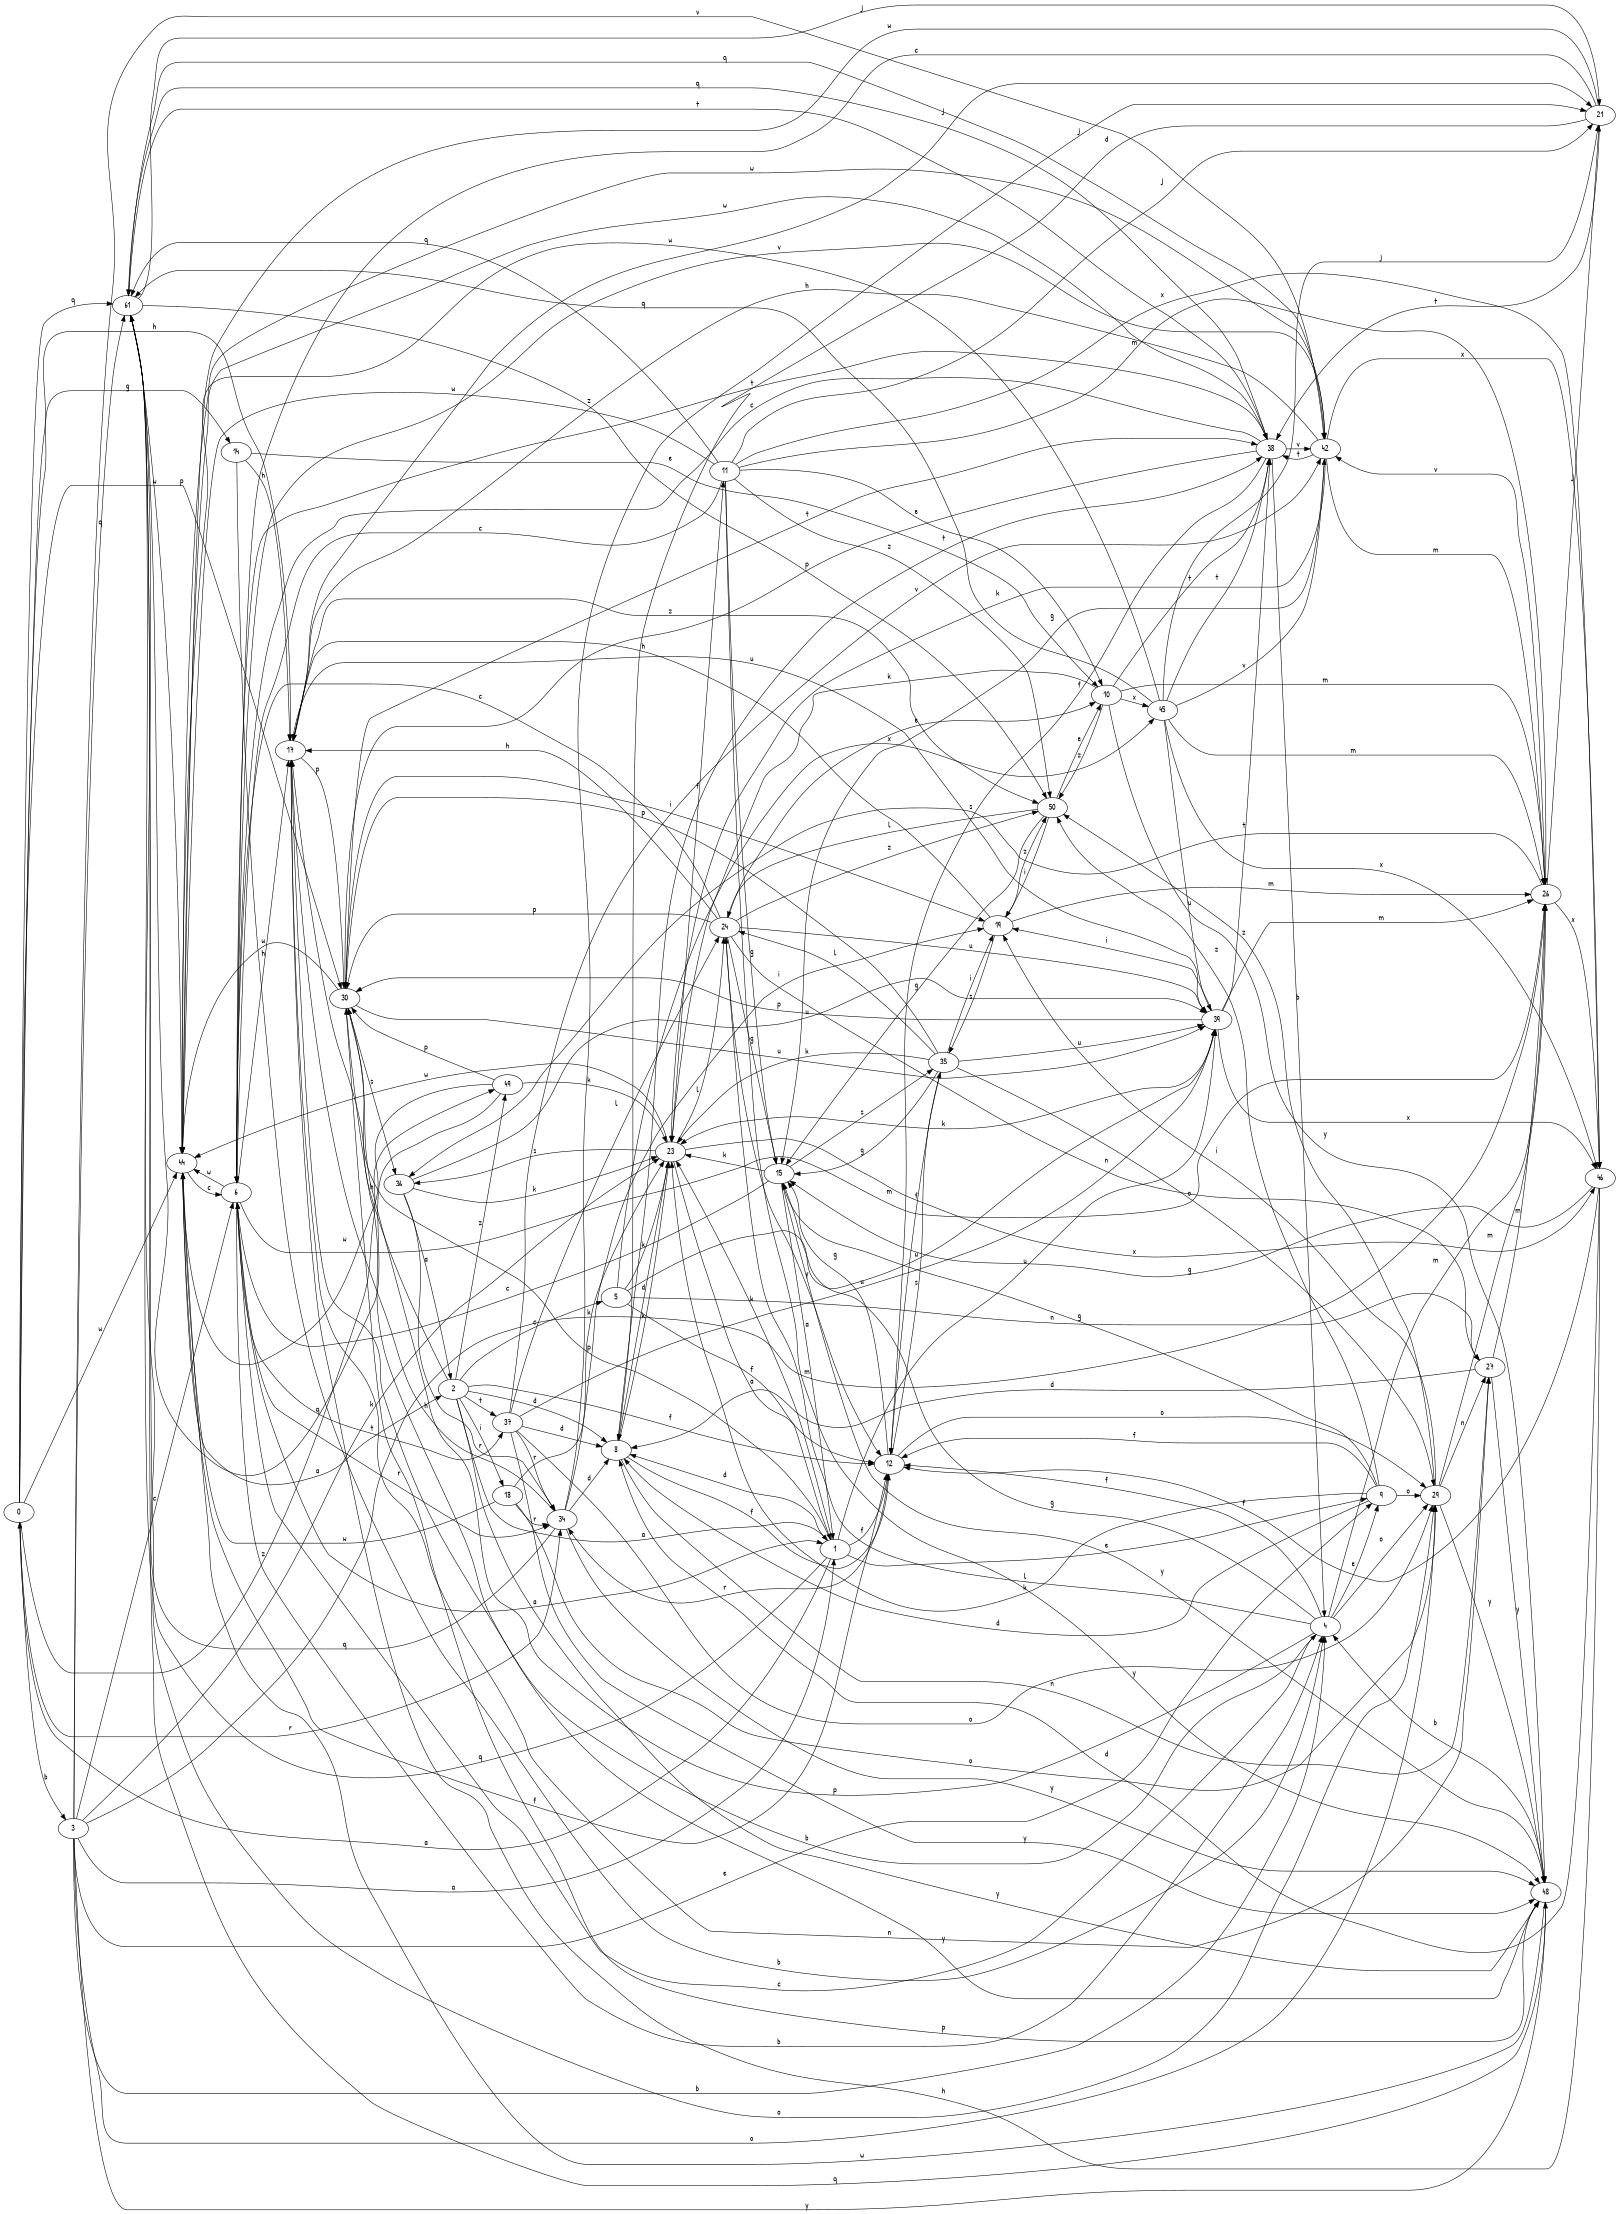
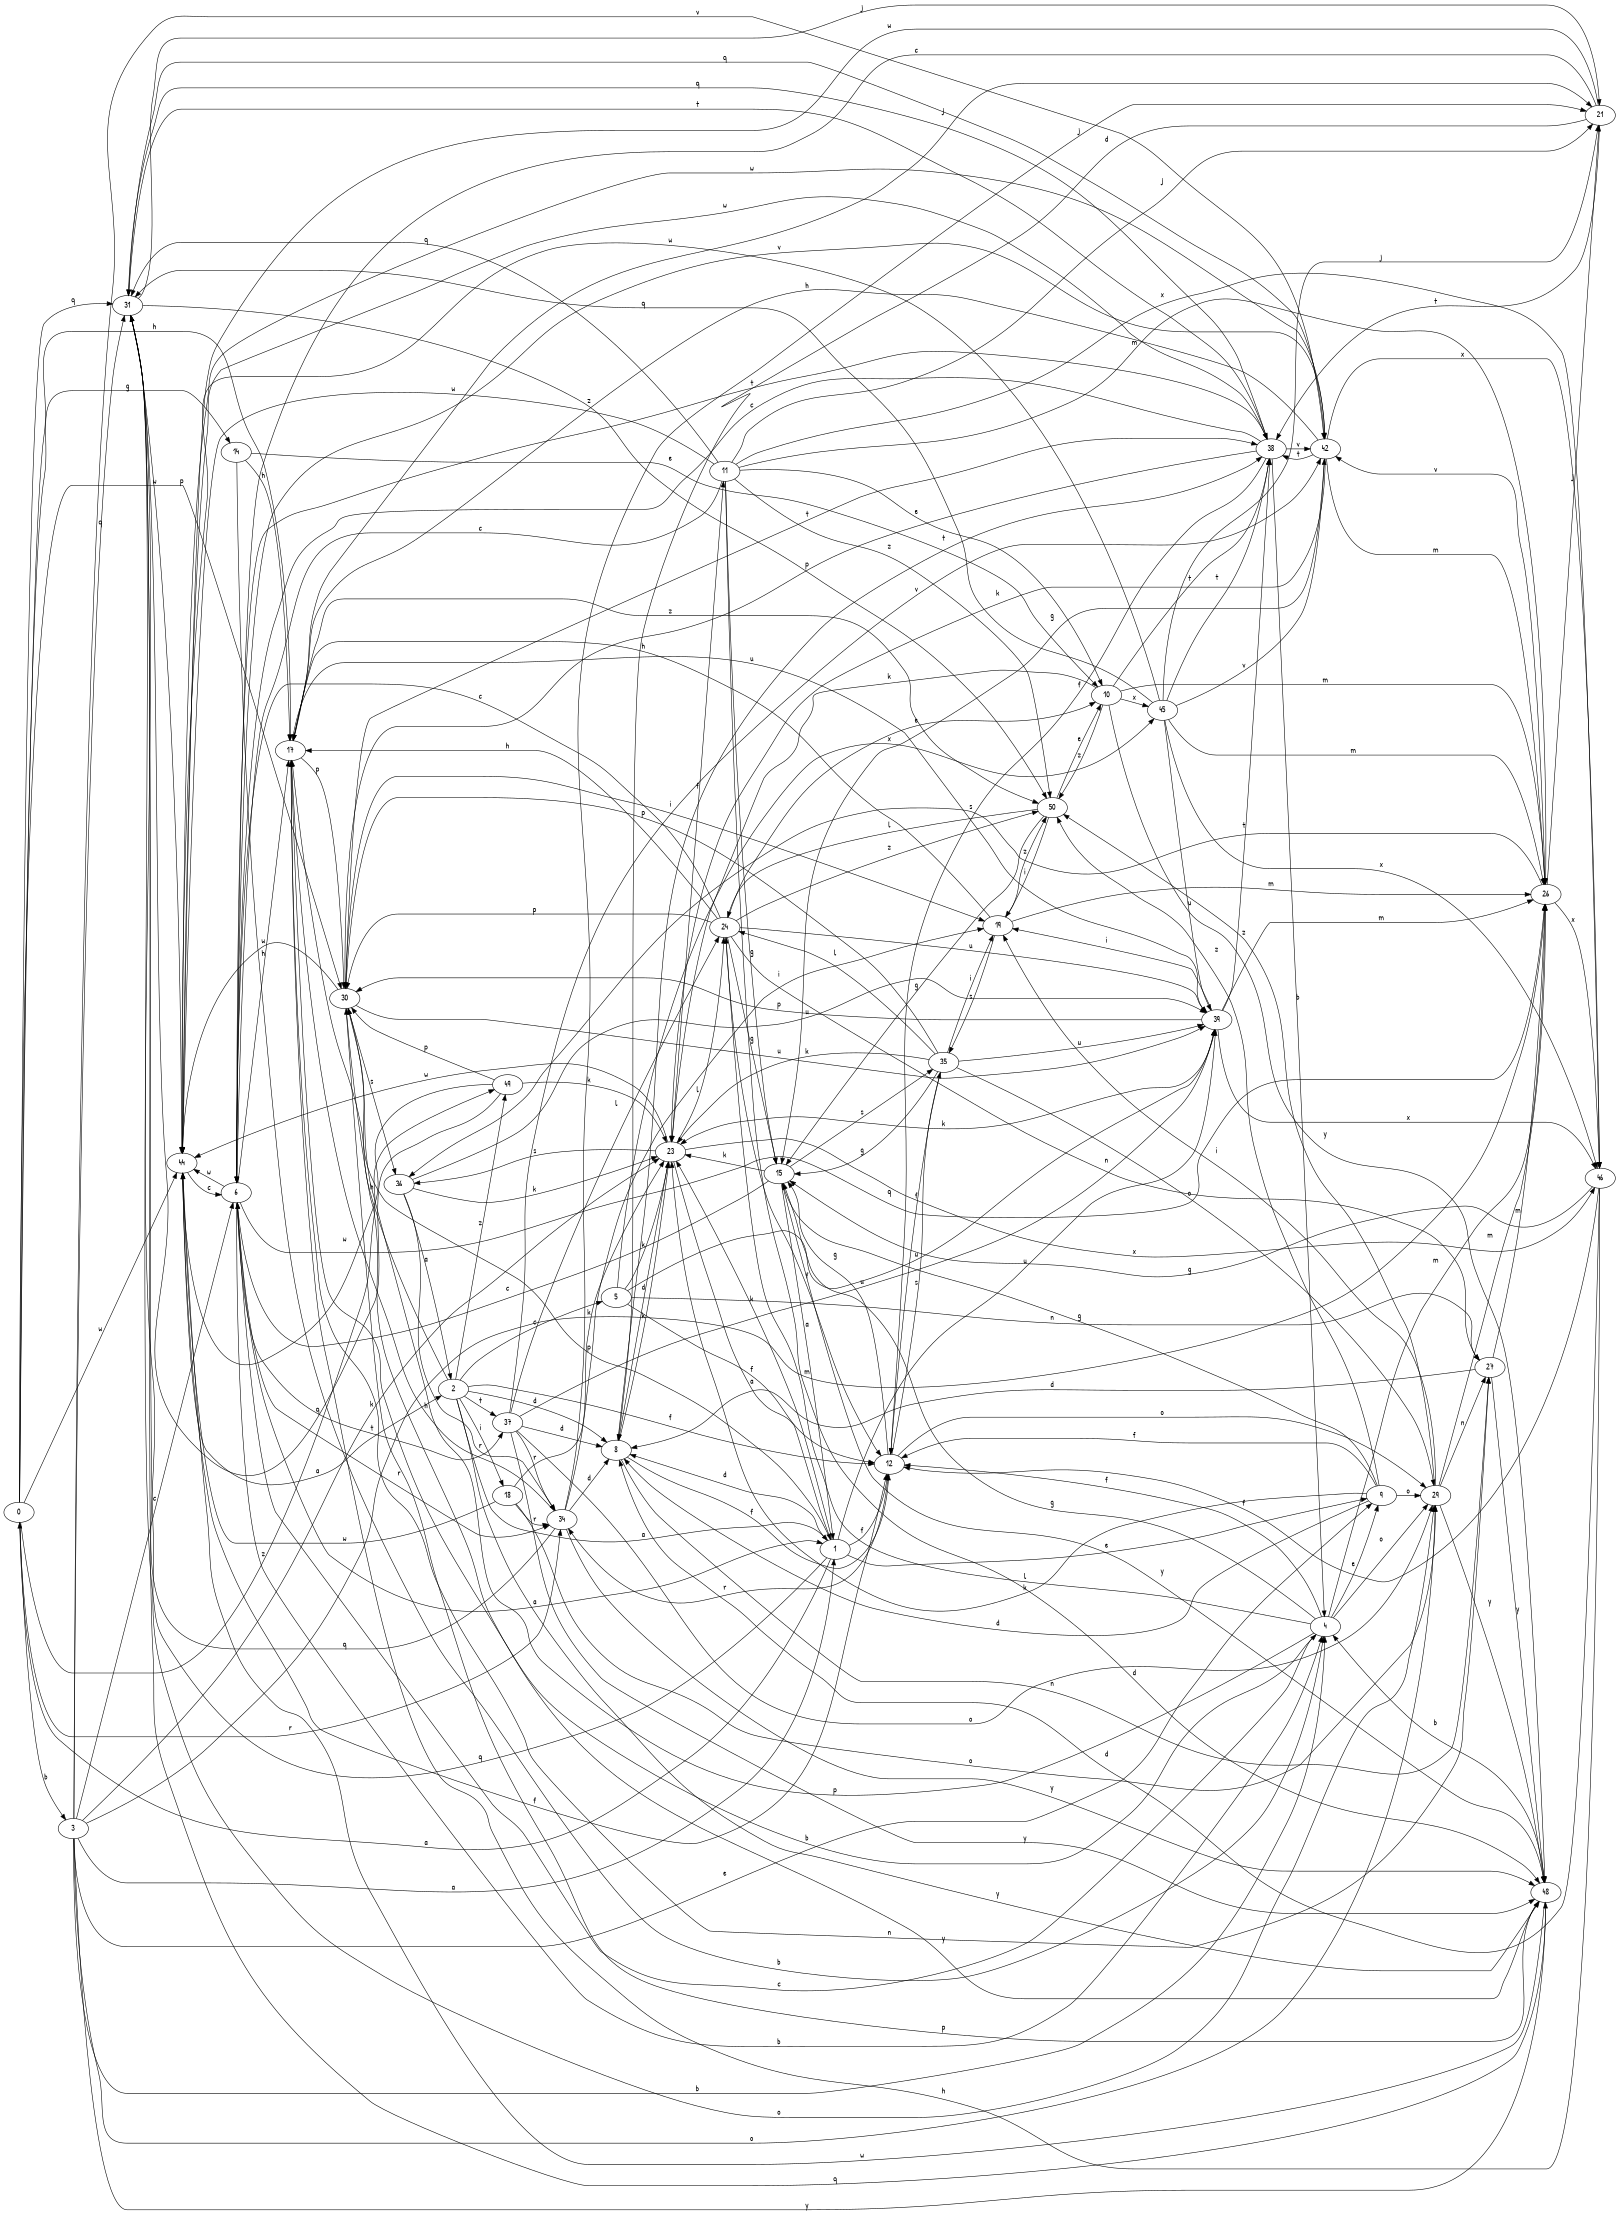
(128, 306) -> (128, 306)
(889, 1192) -> (889, 1192)
(1135, 1673) -> (1135, 1673)
